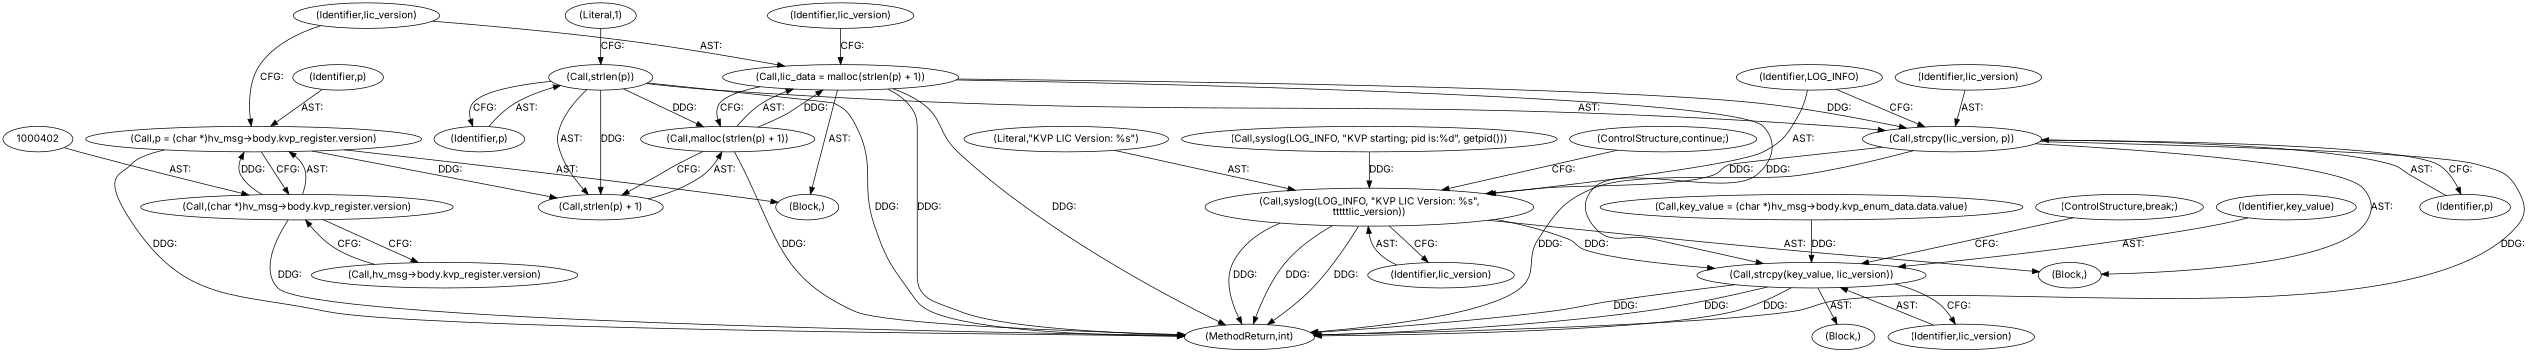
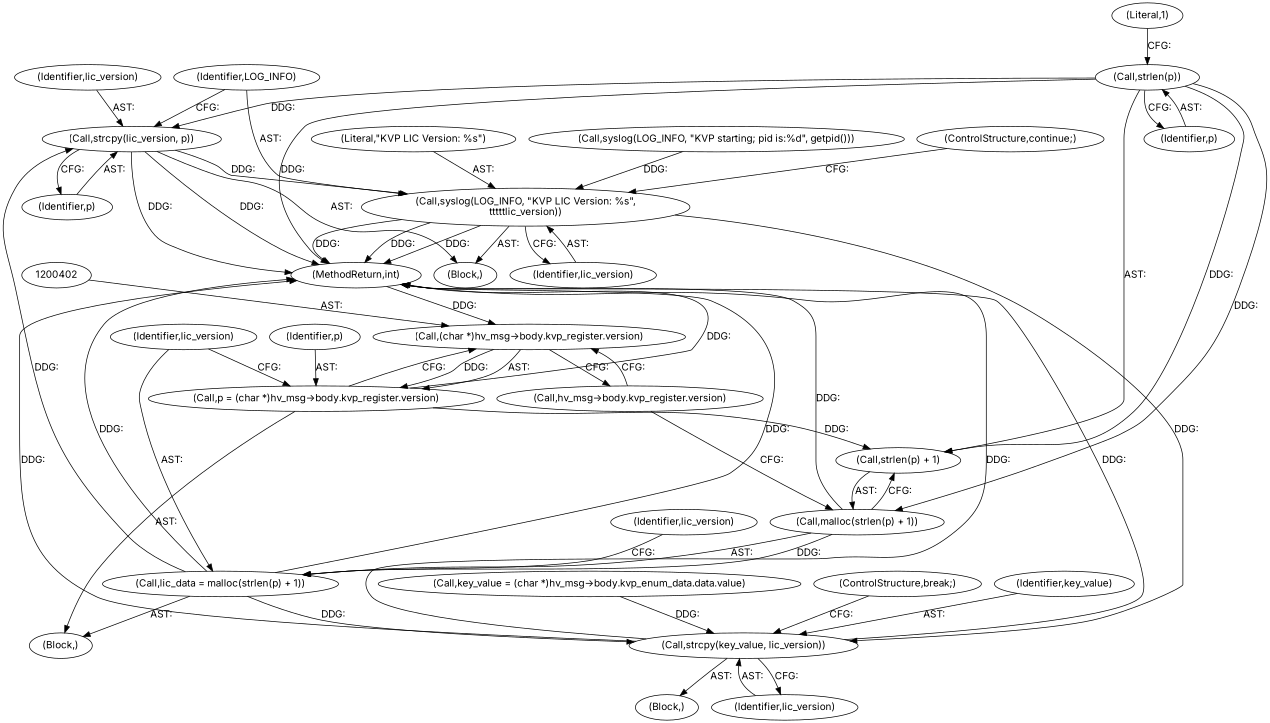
(729, 96) -> (738, 460)
(1590, 108) -> (284, 108)
(38, 139) -> (57, 275)
(689, 324) -> (438, 304)
